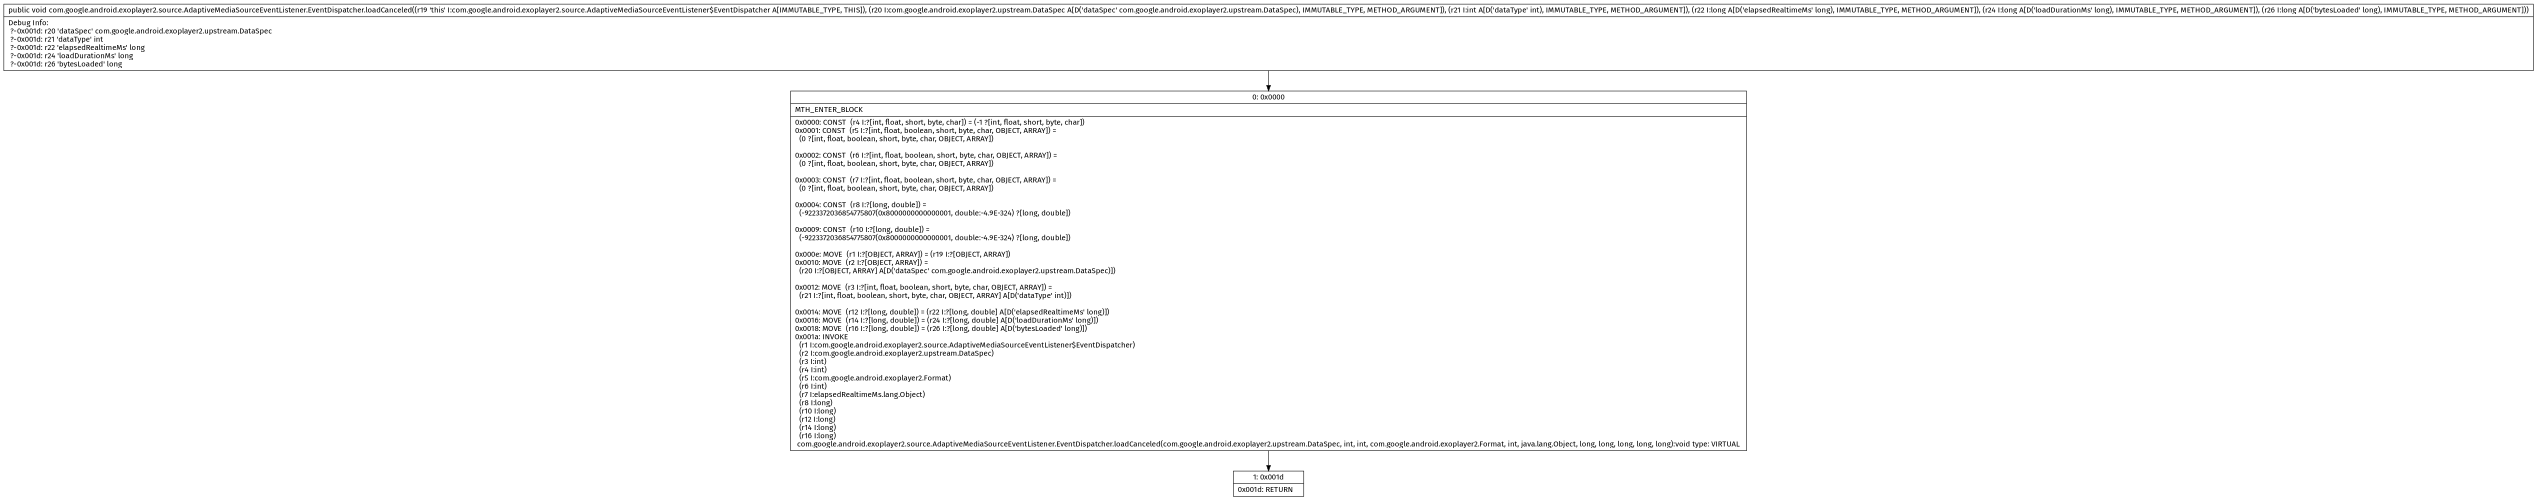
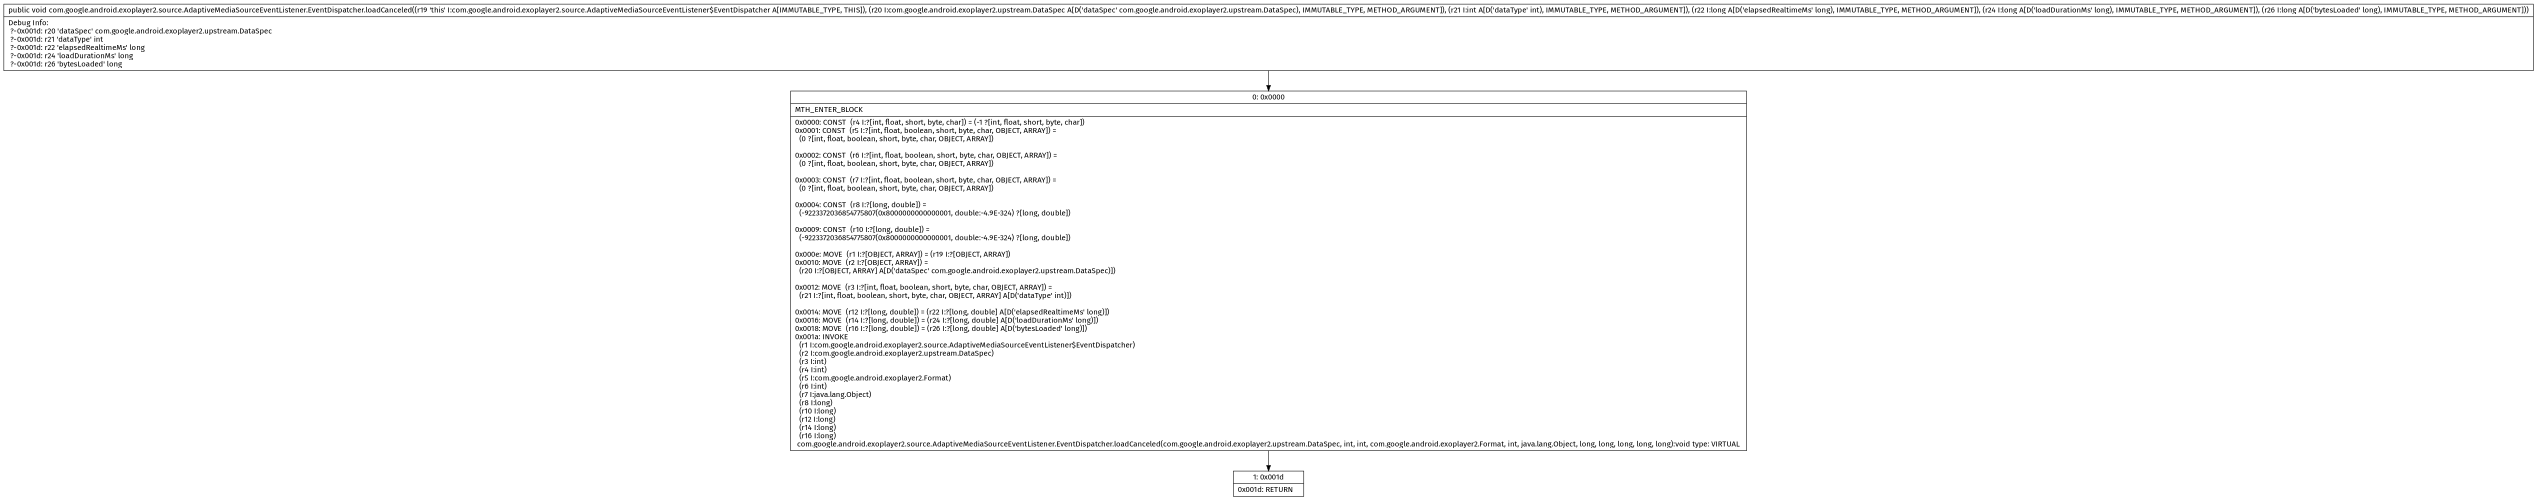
(860, 395) -> (833, 395)
